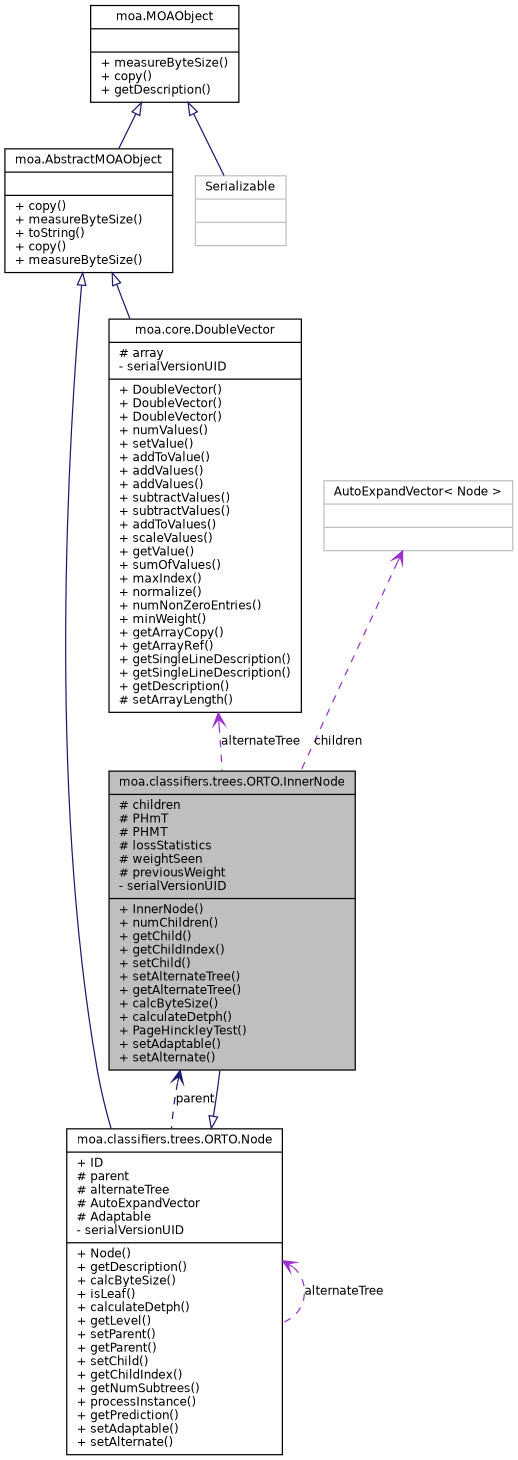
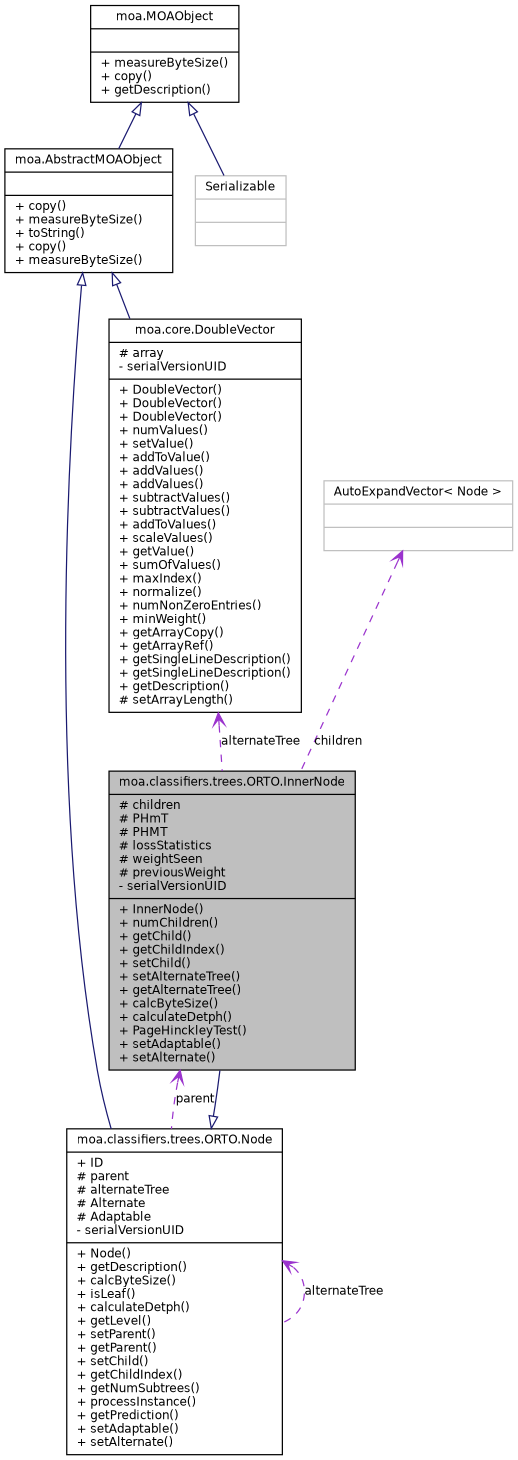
(174, 1106) -> (174, 1106)
(138, 1204) -> (111, 1204)
